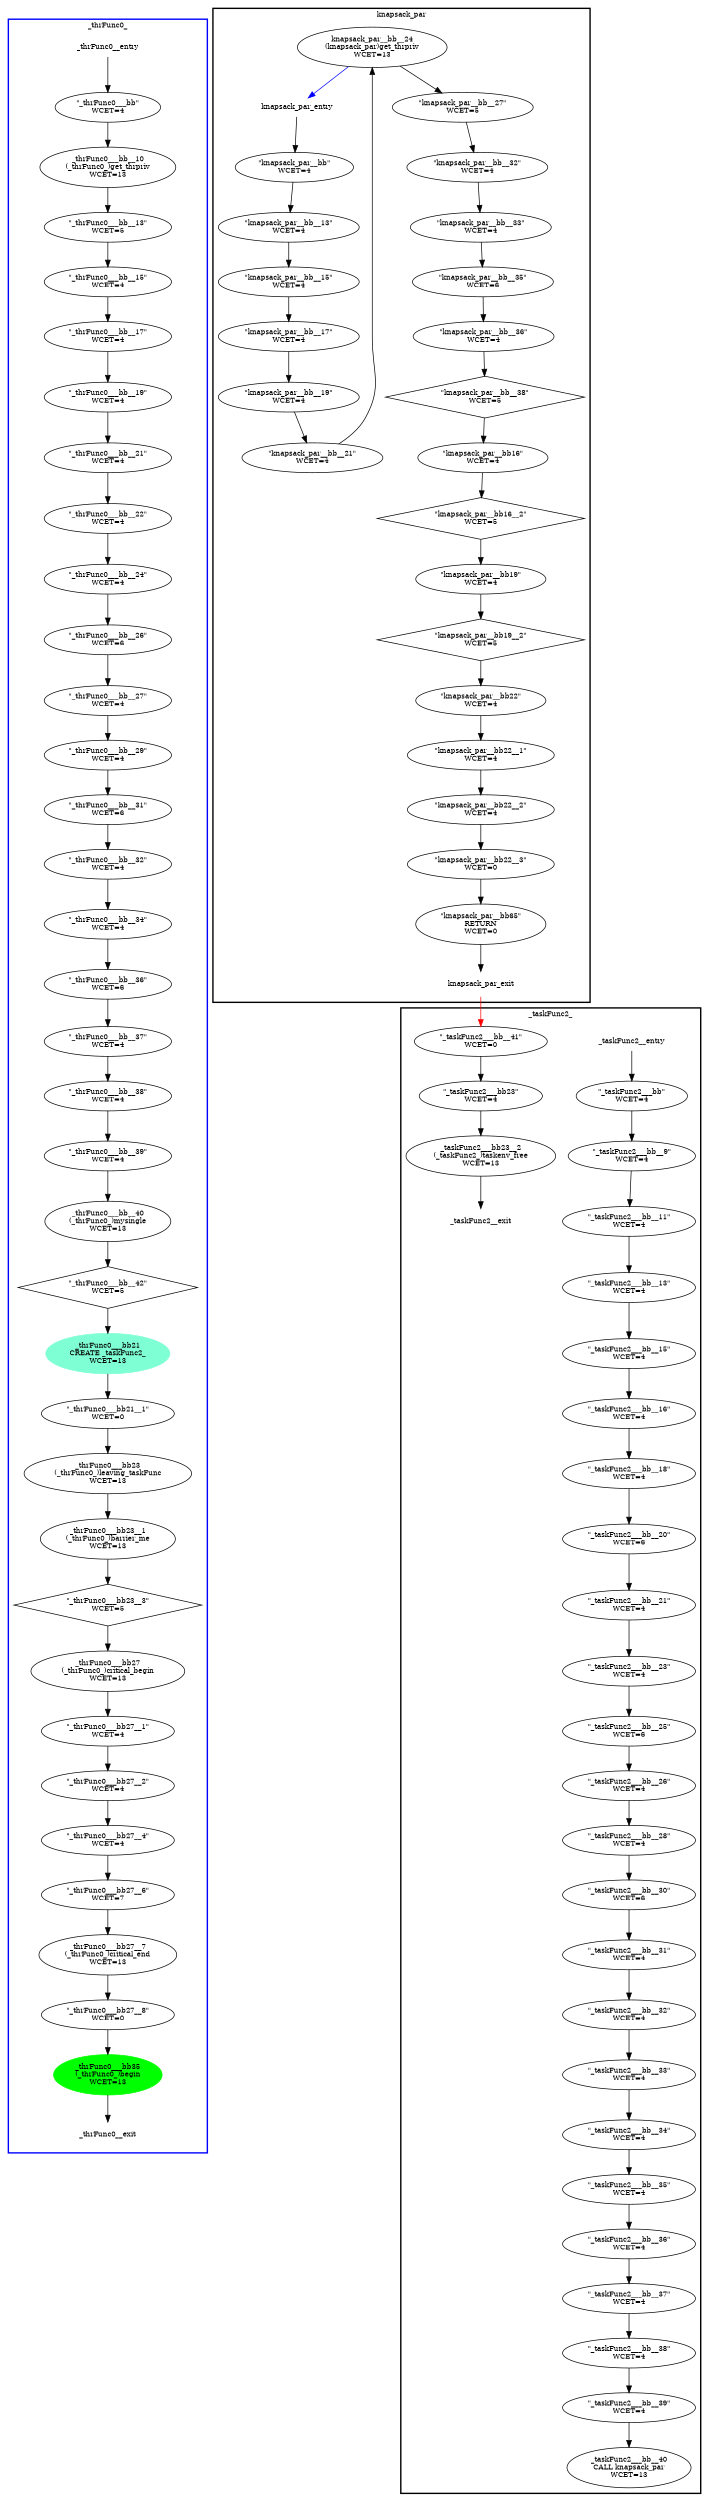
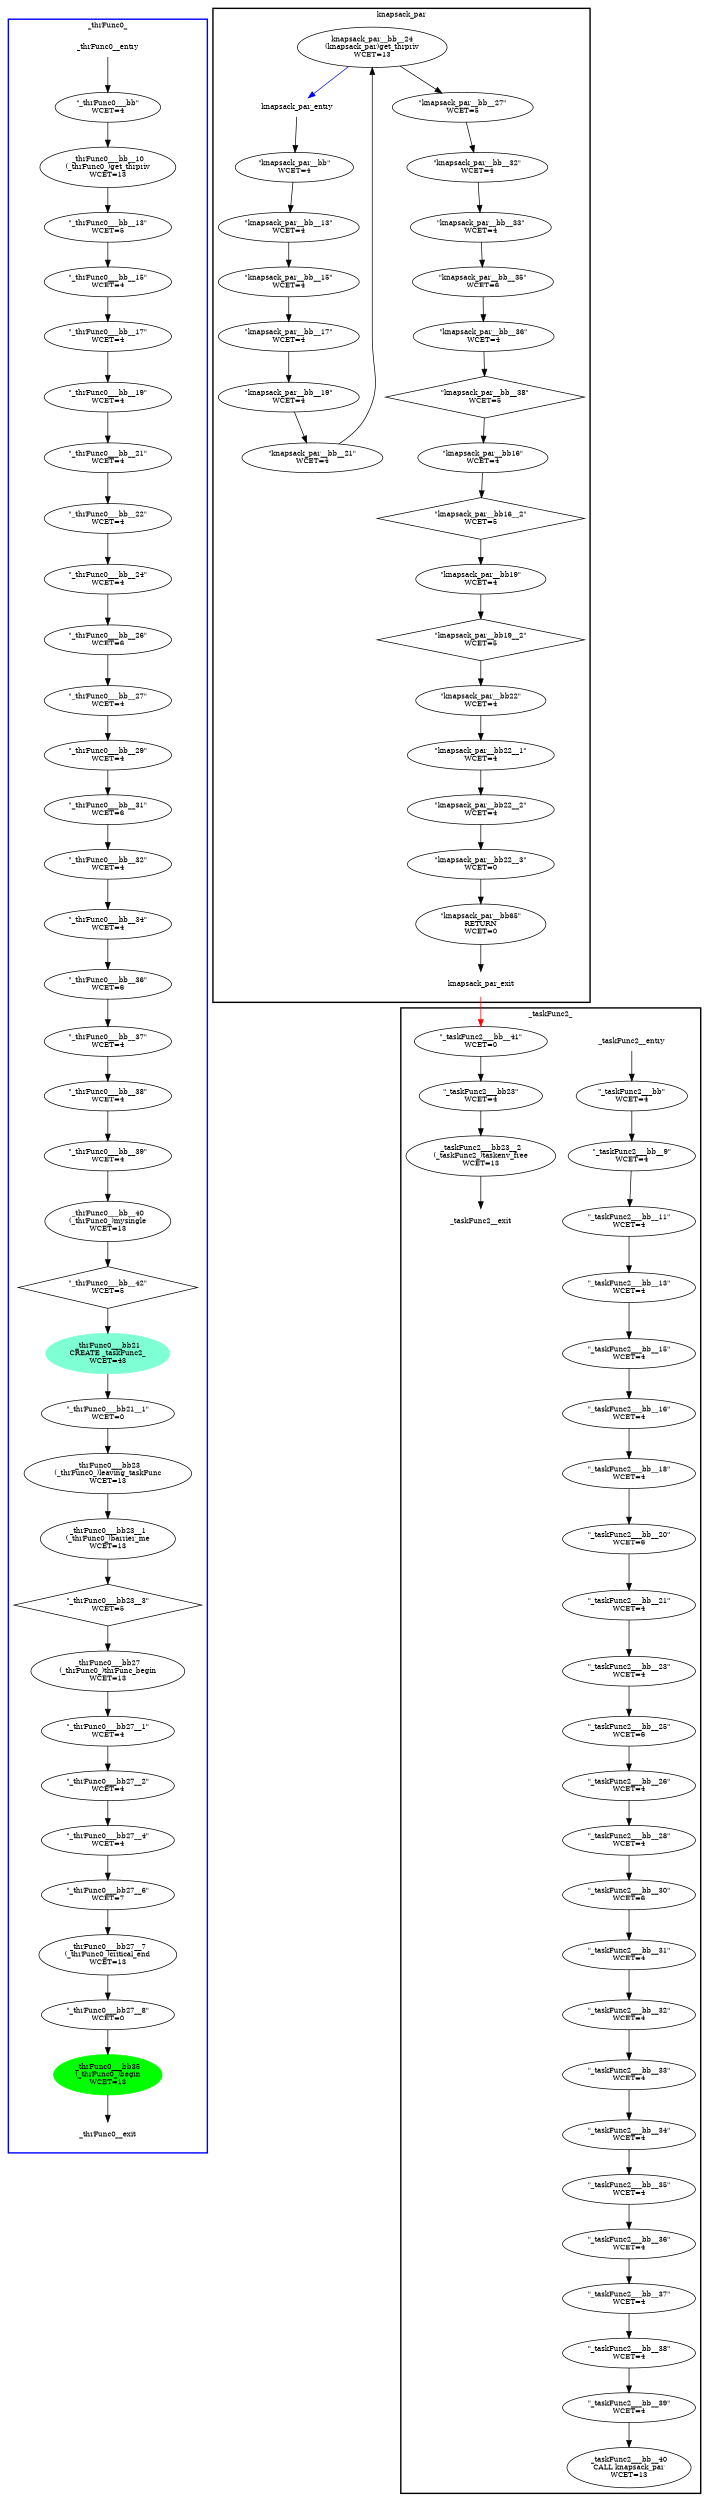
(108, 1354) -> (108, 1354)
(108, 1671) -> (108, 1671)
